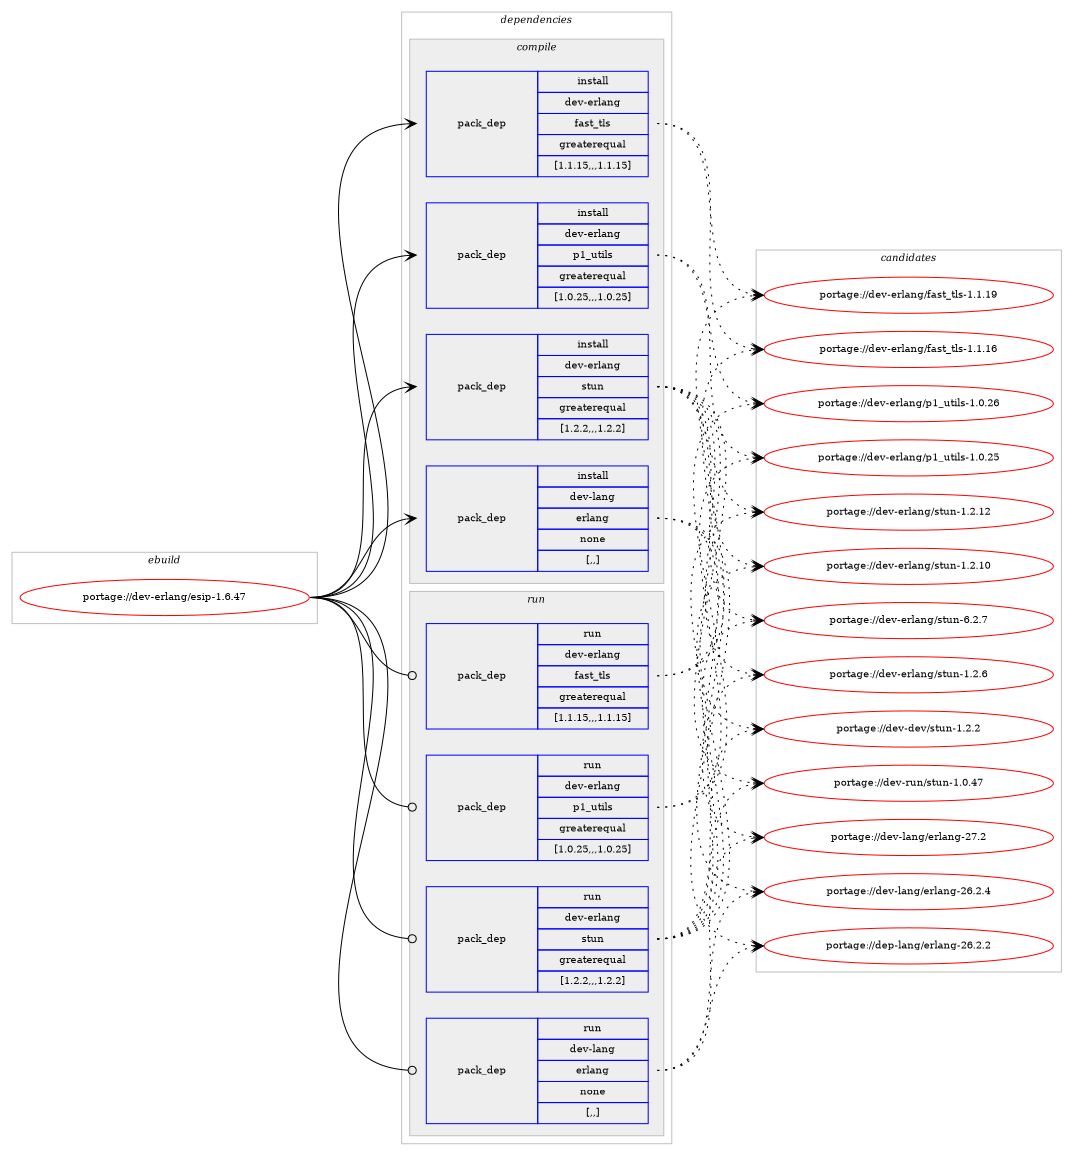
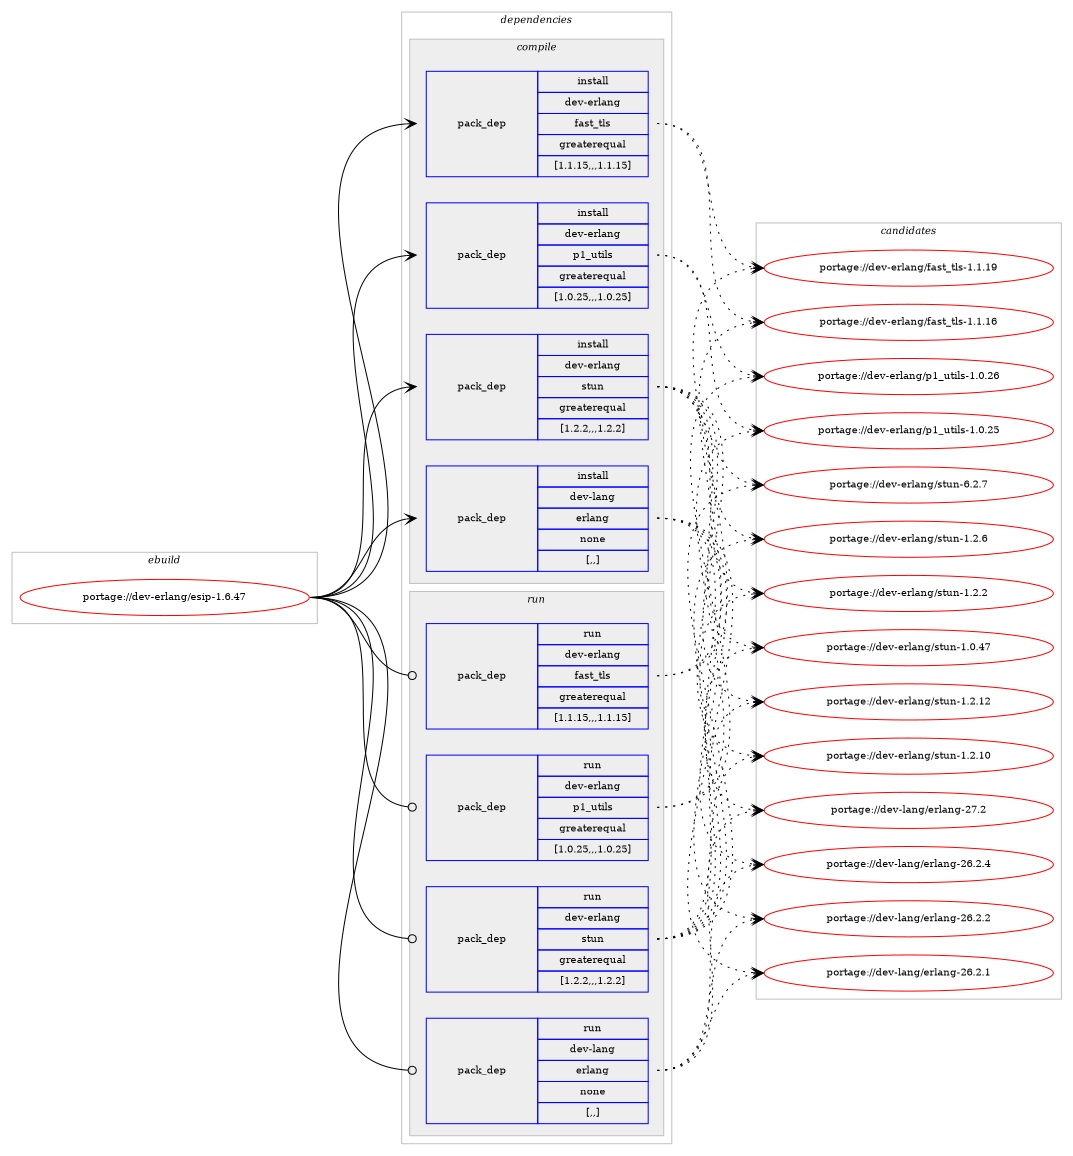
(909, 729) -> (909, 593)
(909, 783) -> (909, 648)
(909, 946) -> (909, 919)
none -> (909, 973)
